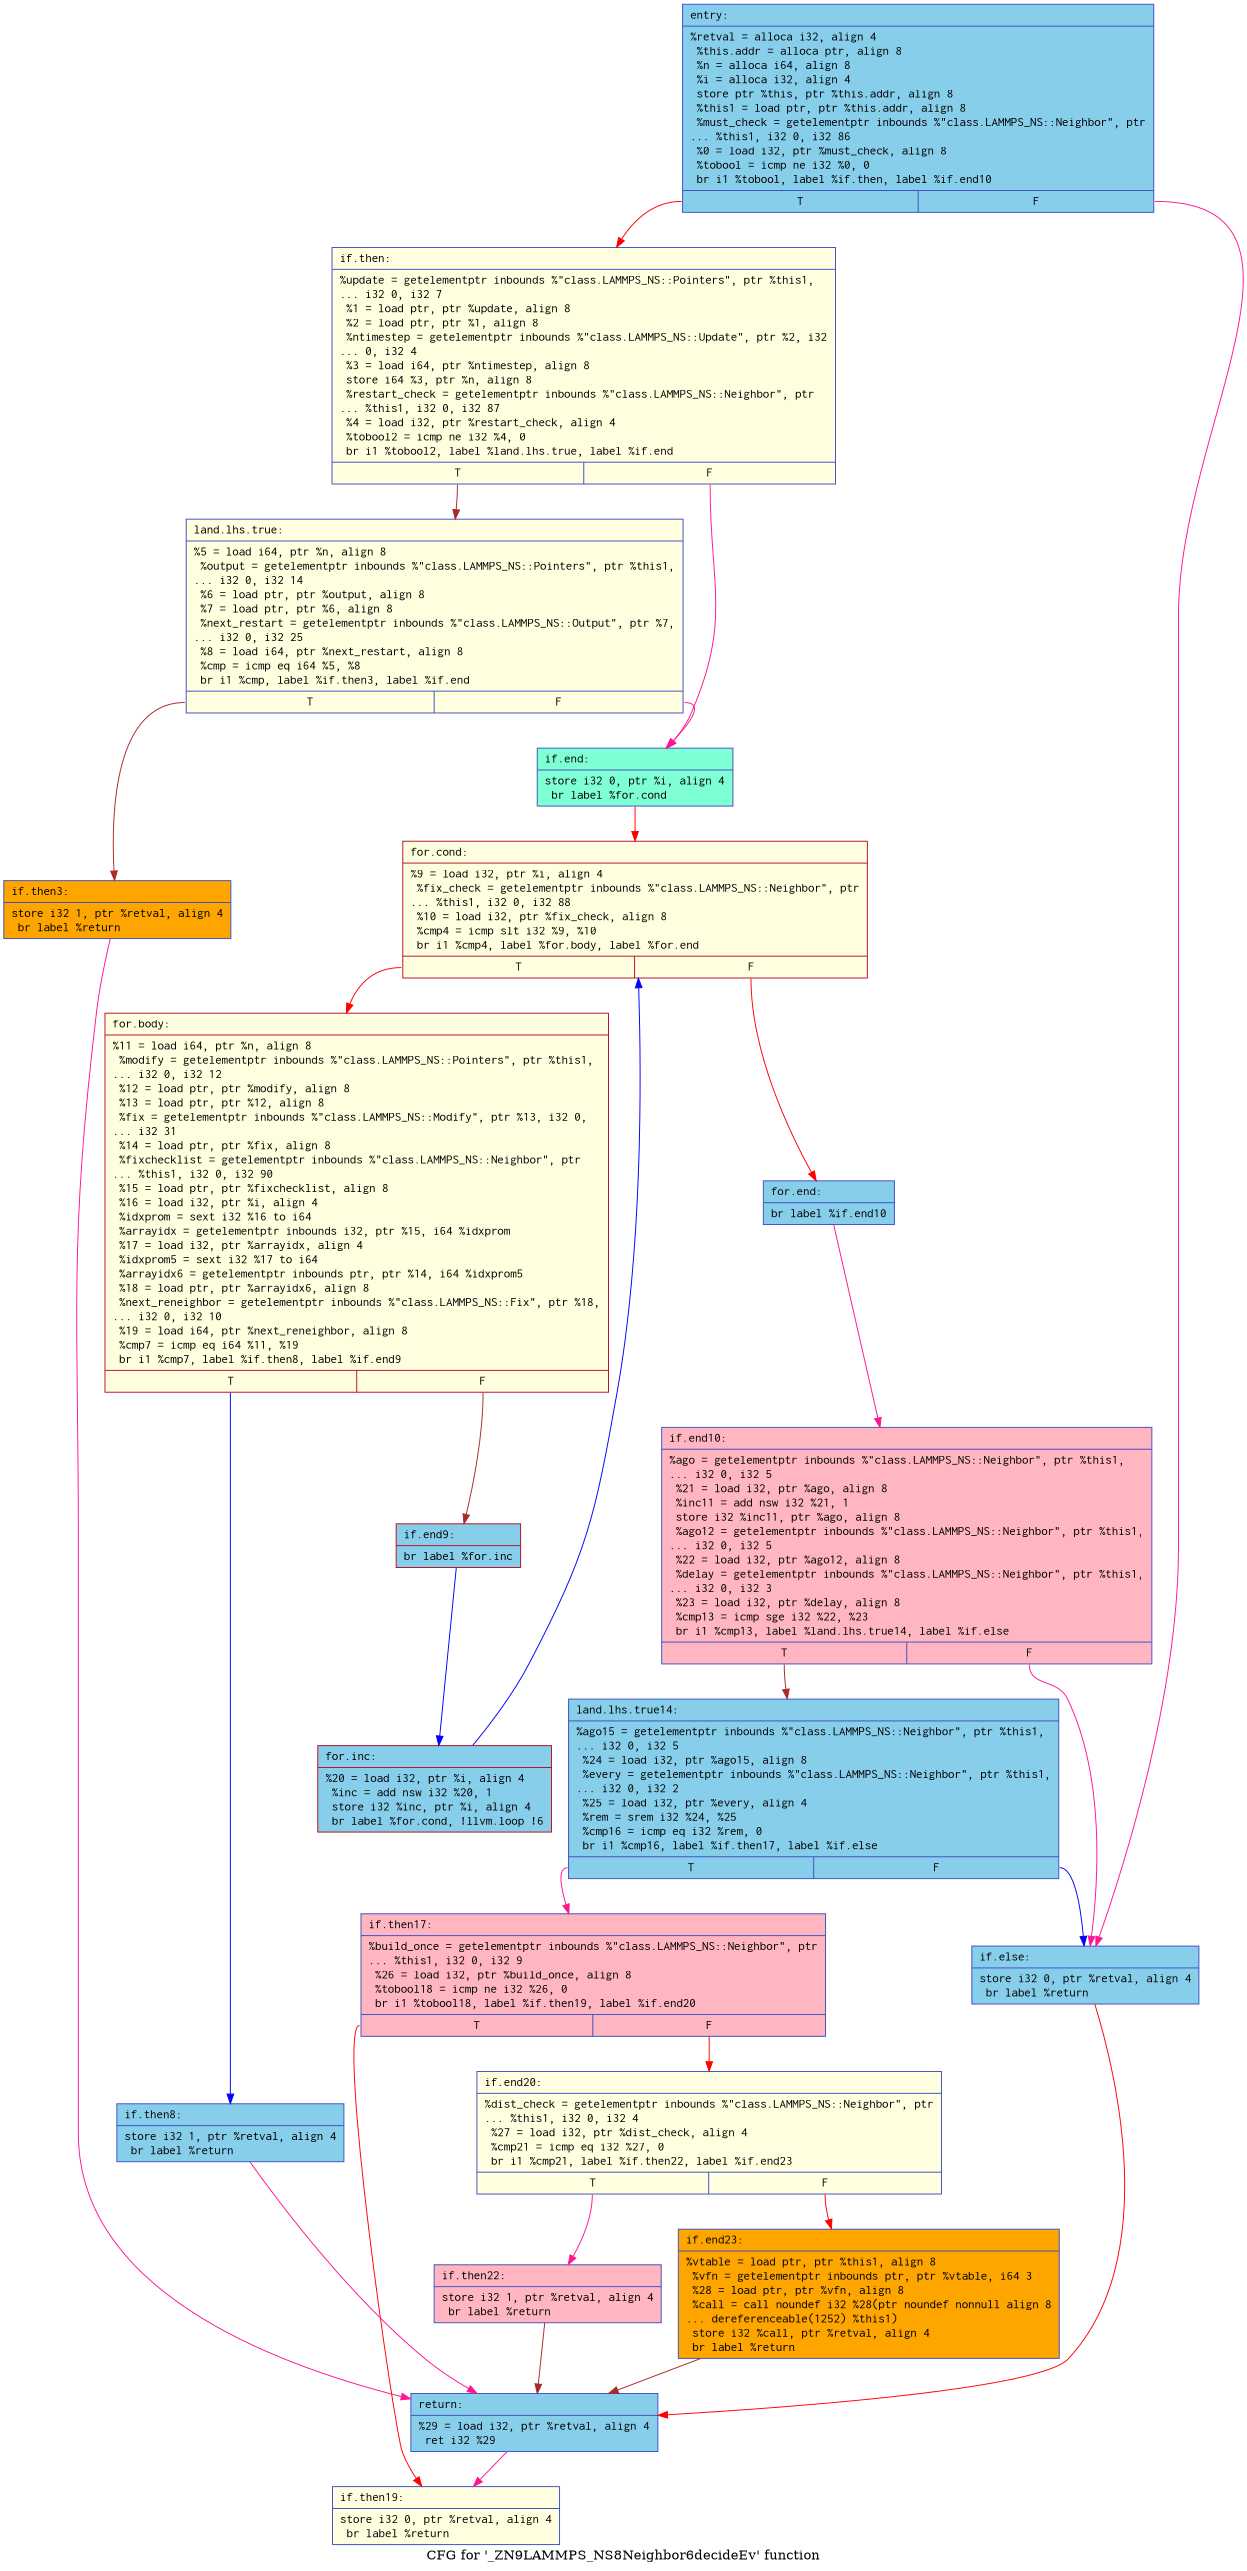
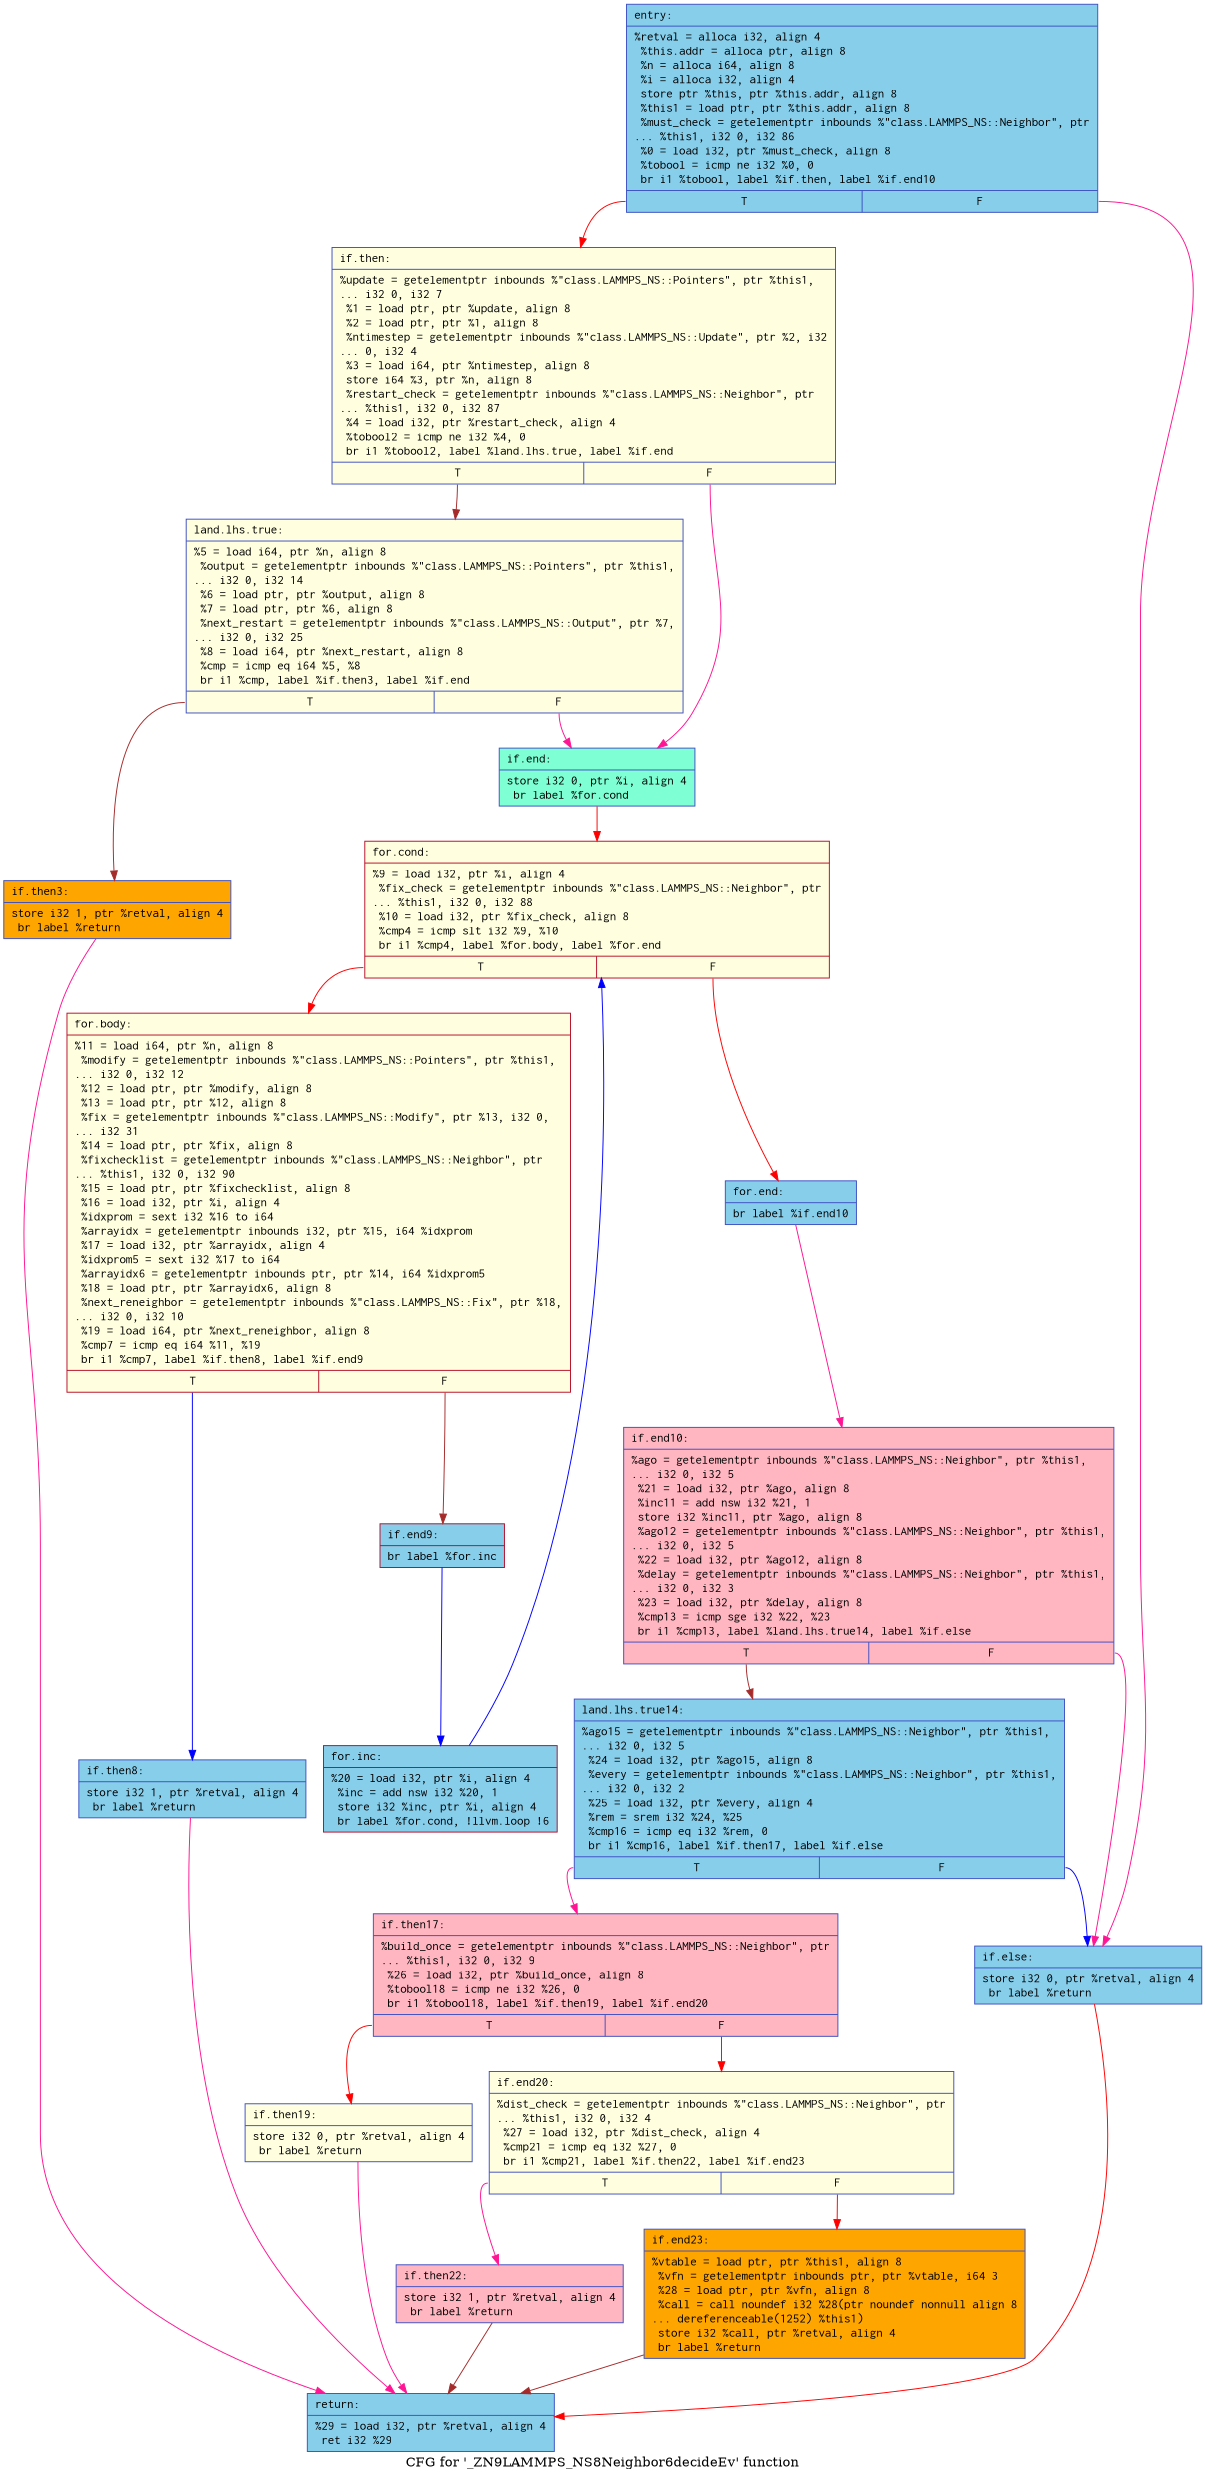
(494, 2466) -> (366, 2276)
